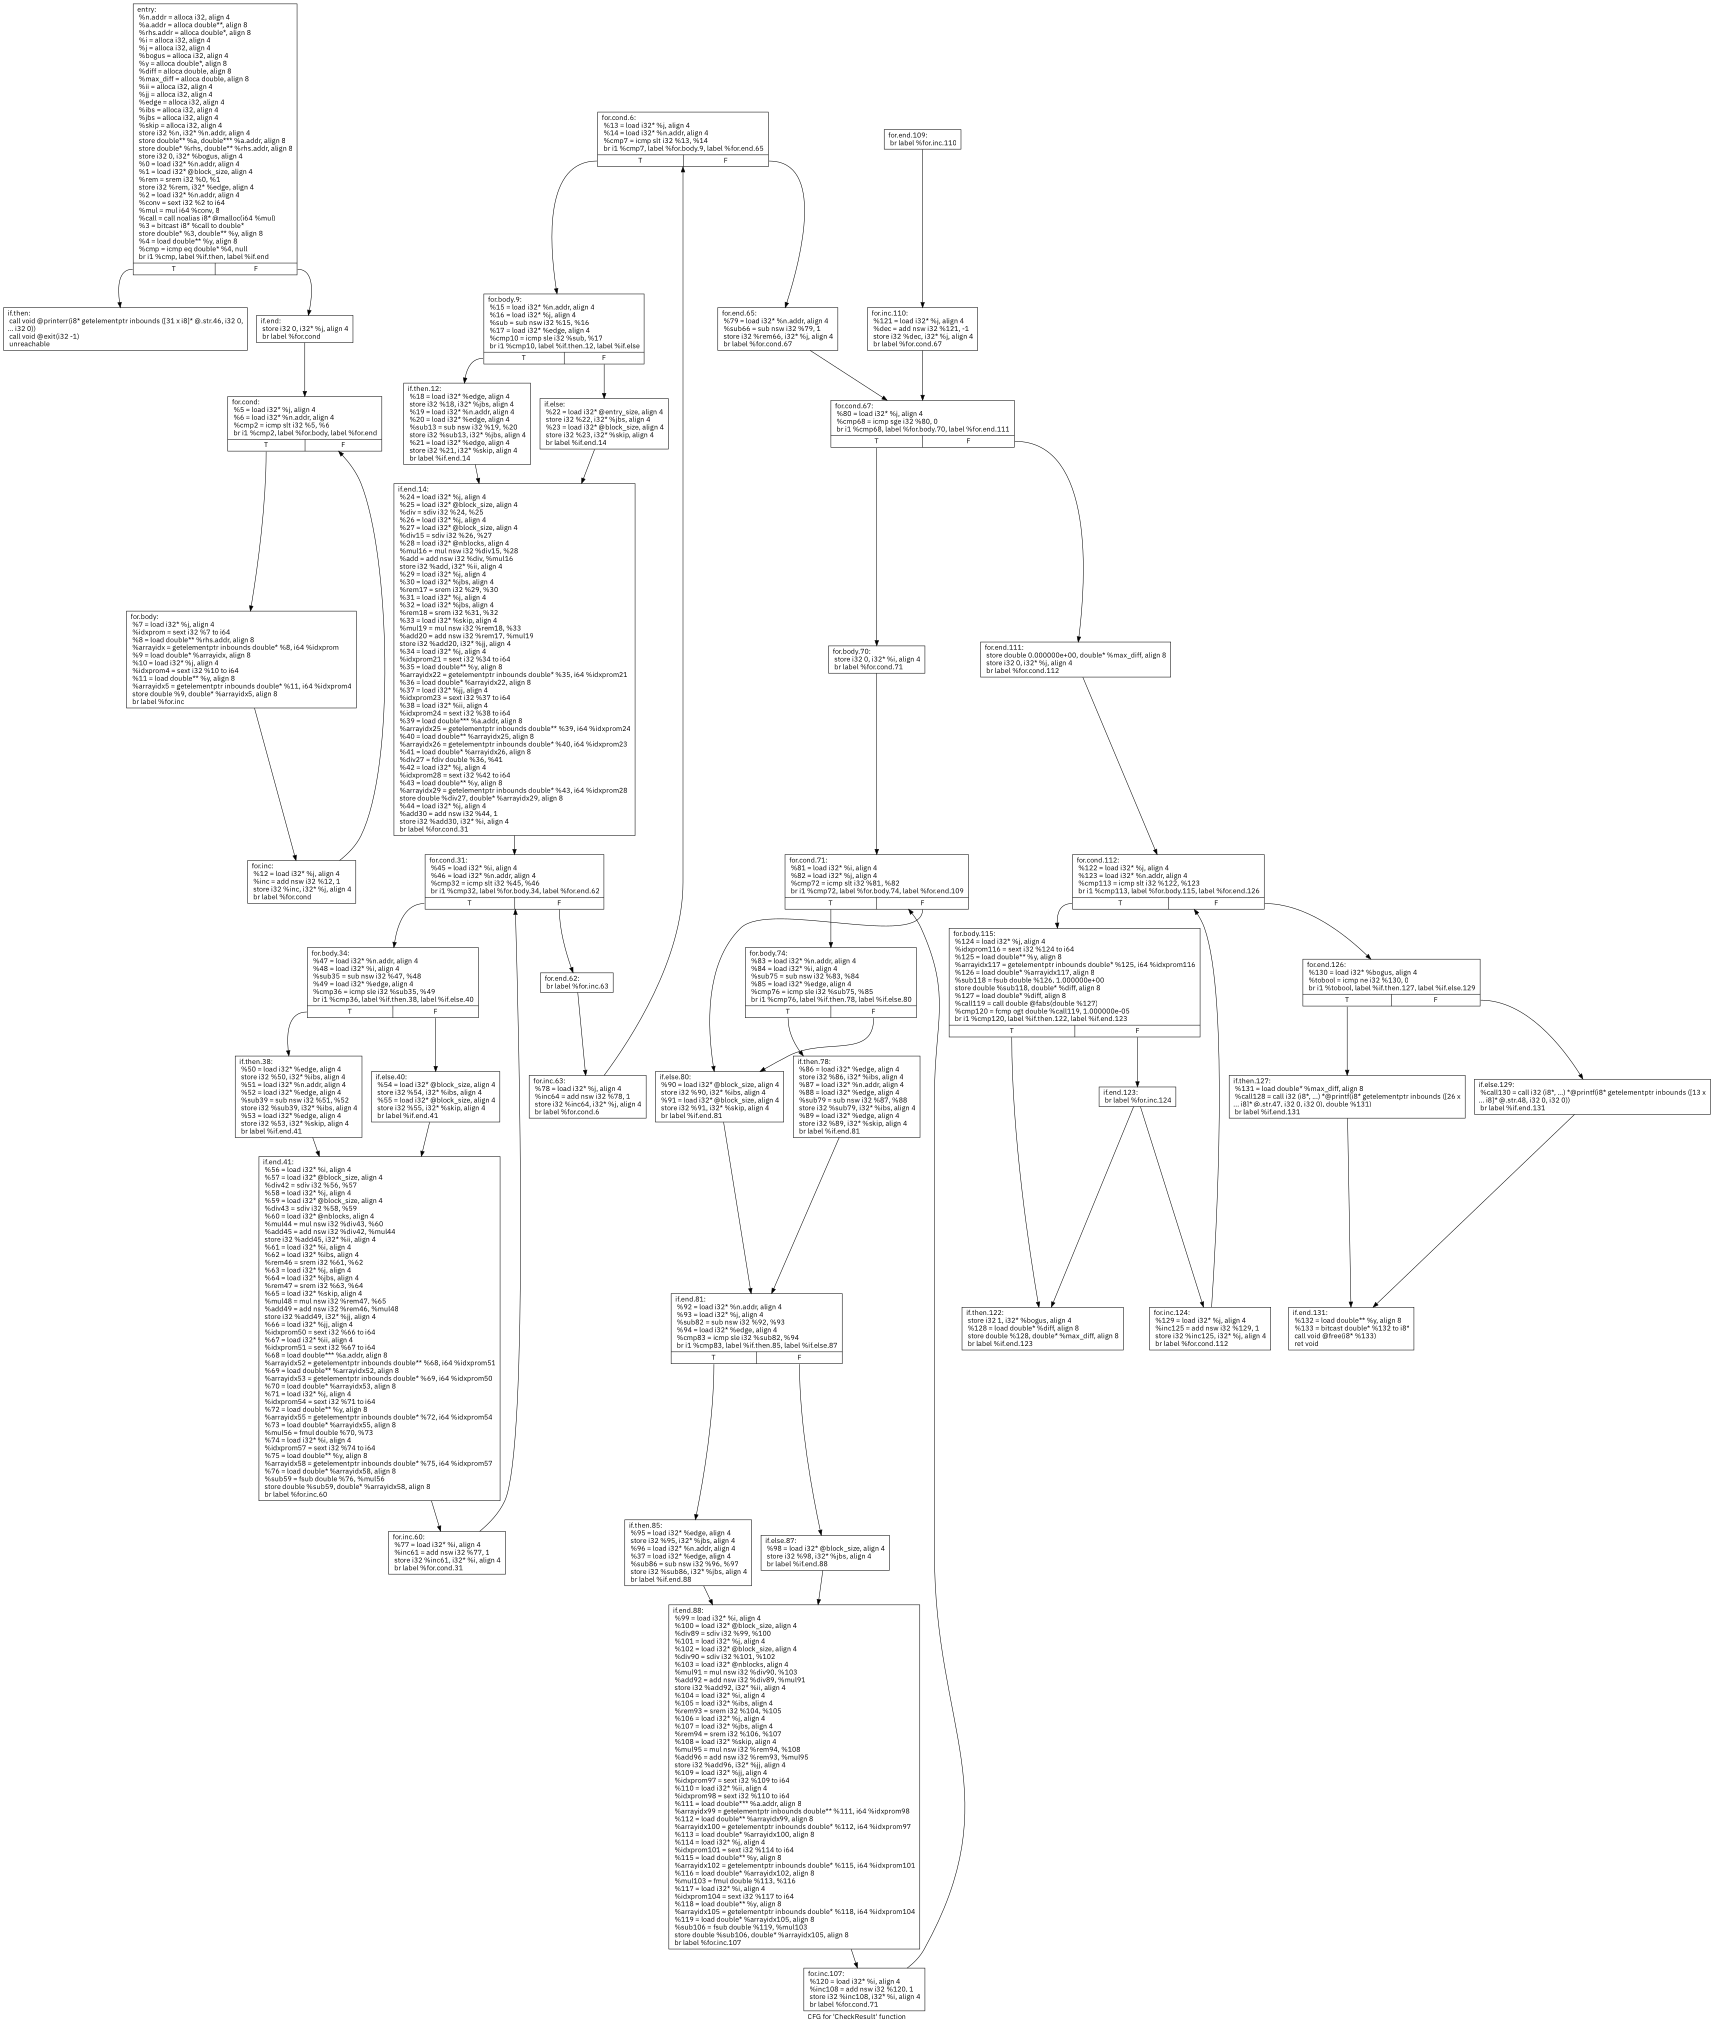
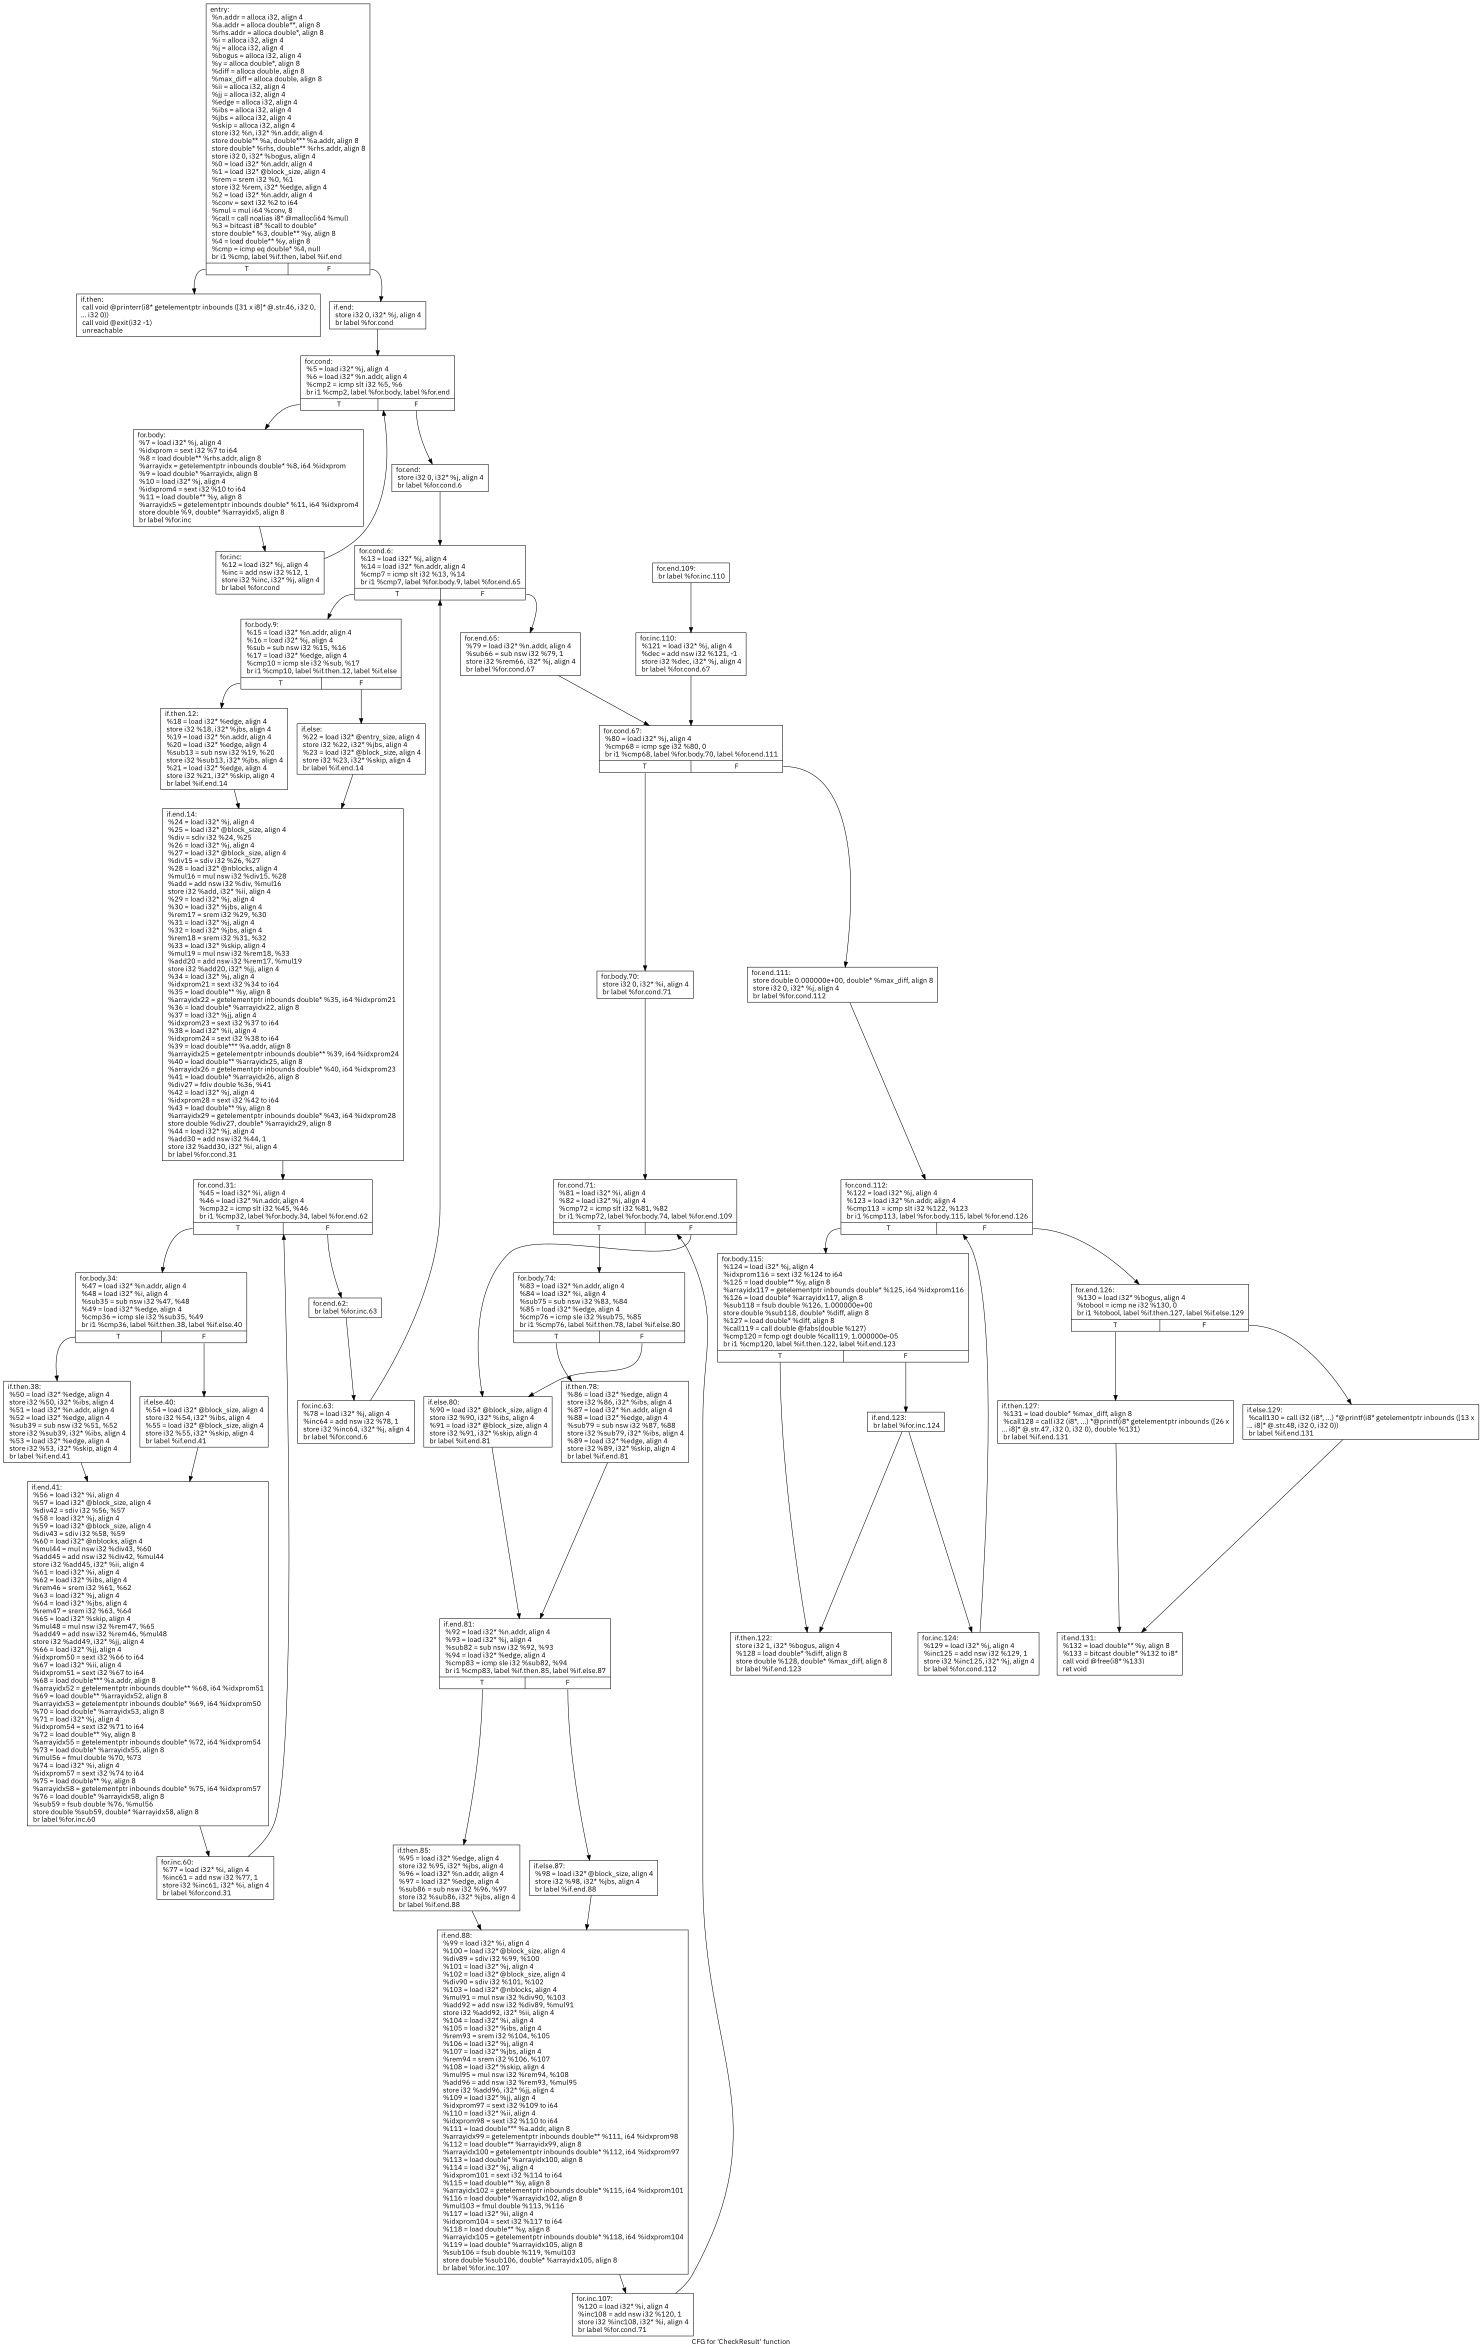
none -> (440, 478)
(680, 1556) -> (449, 1882)
